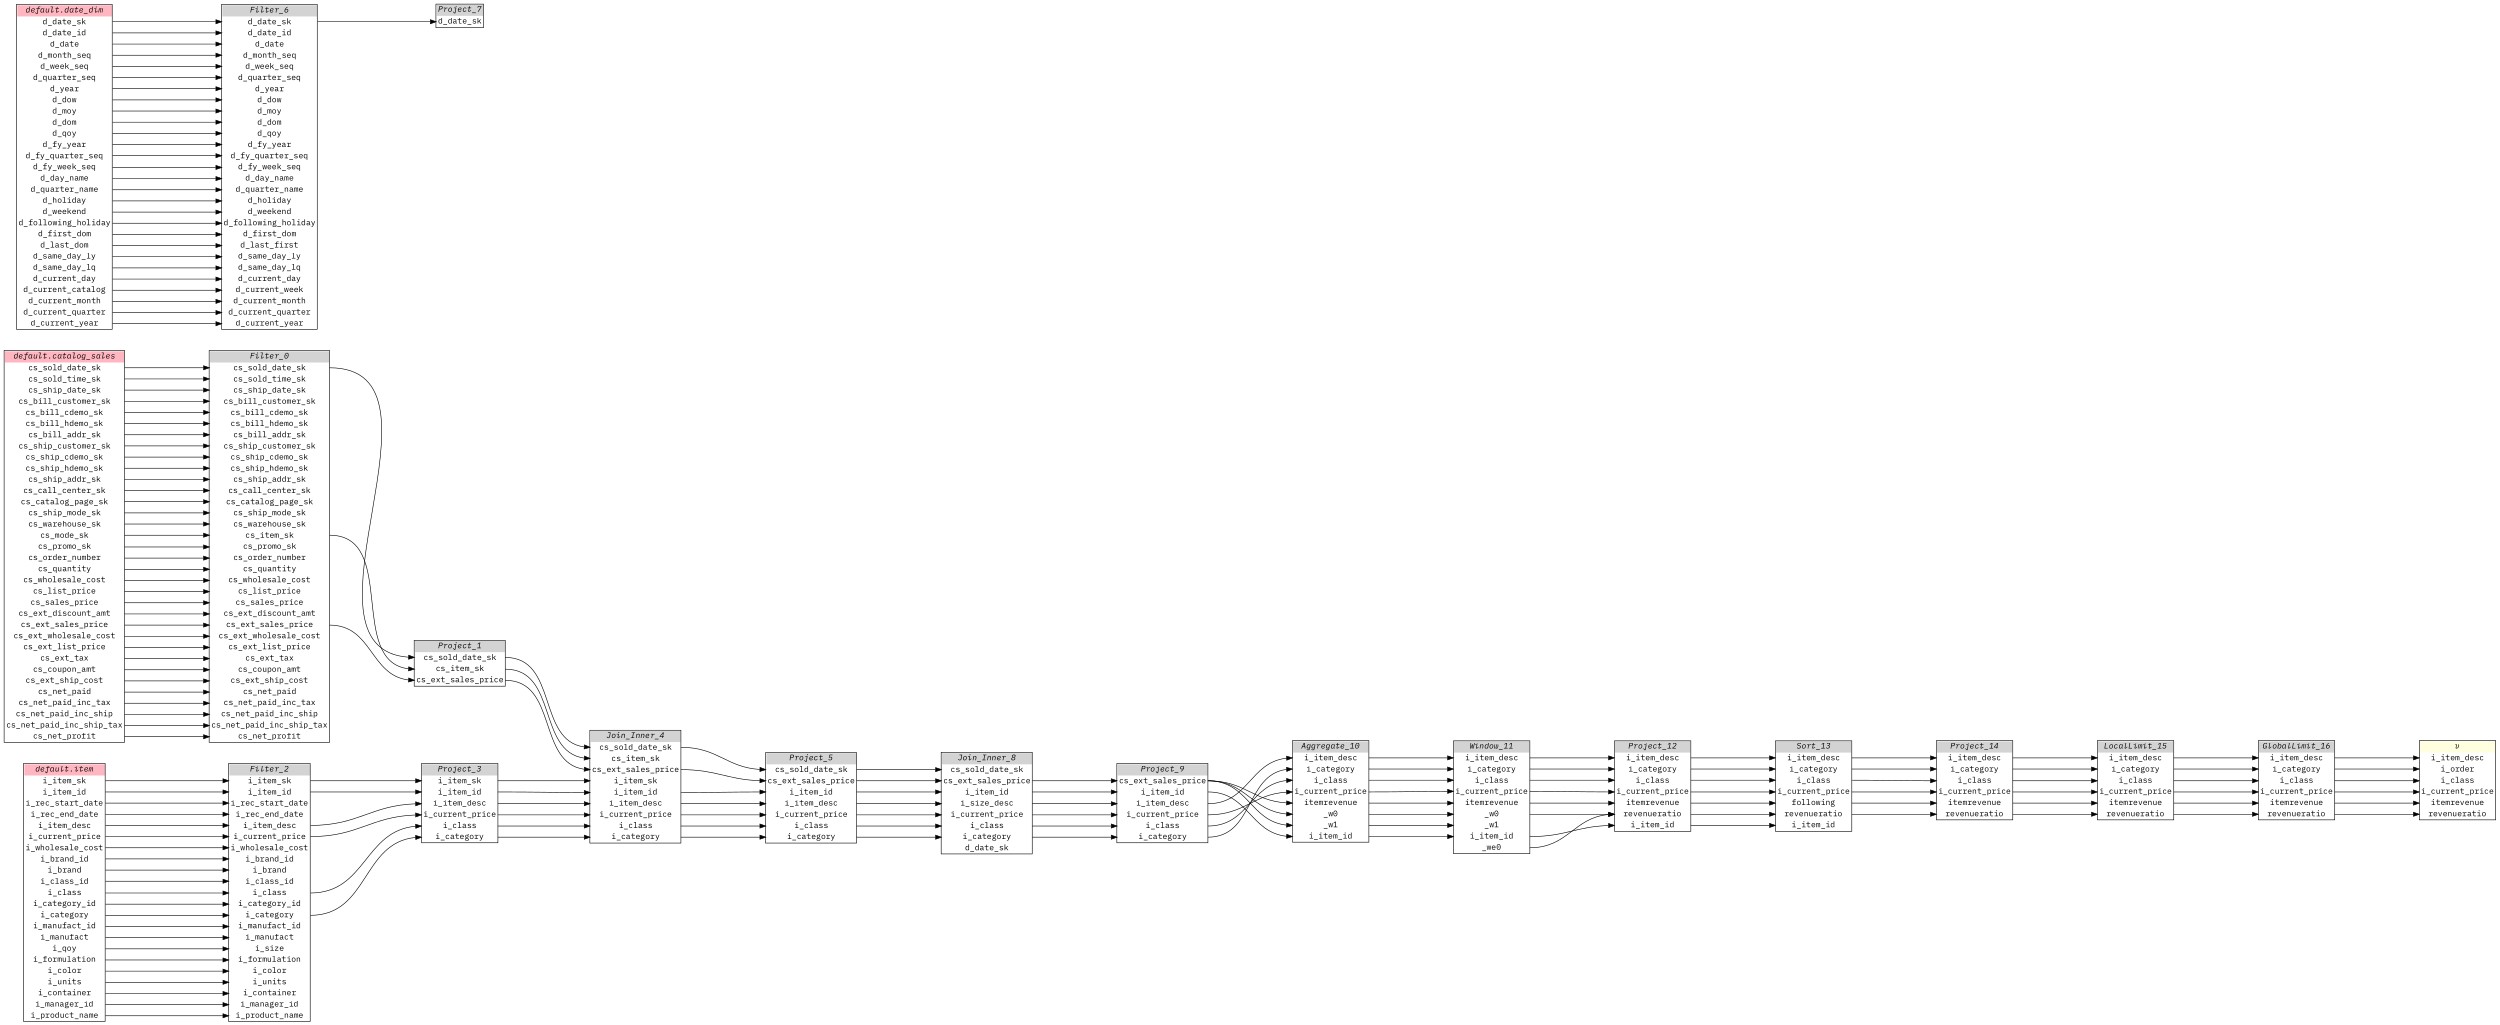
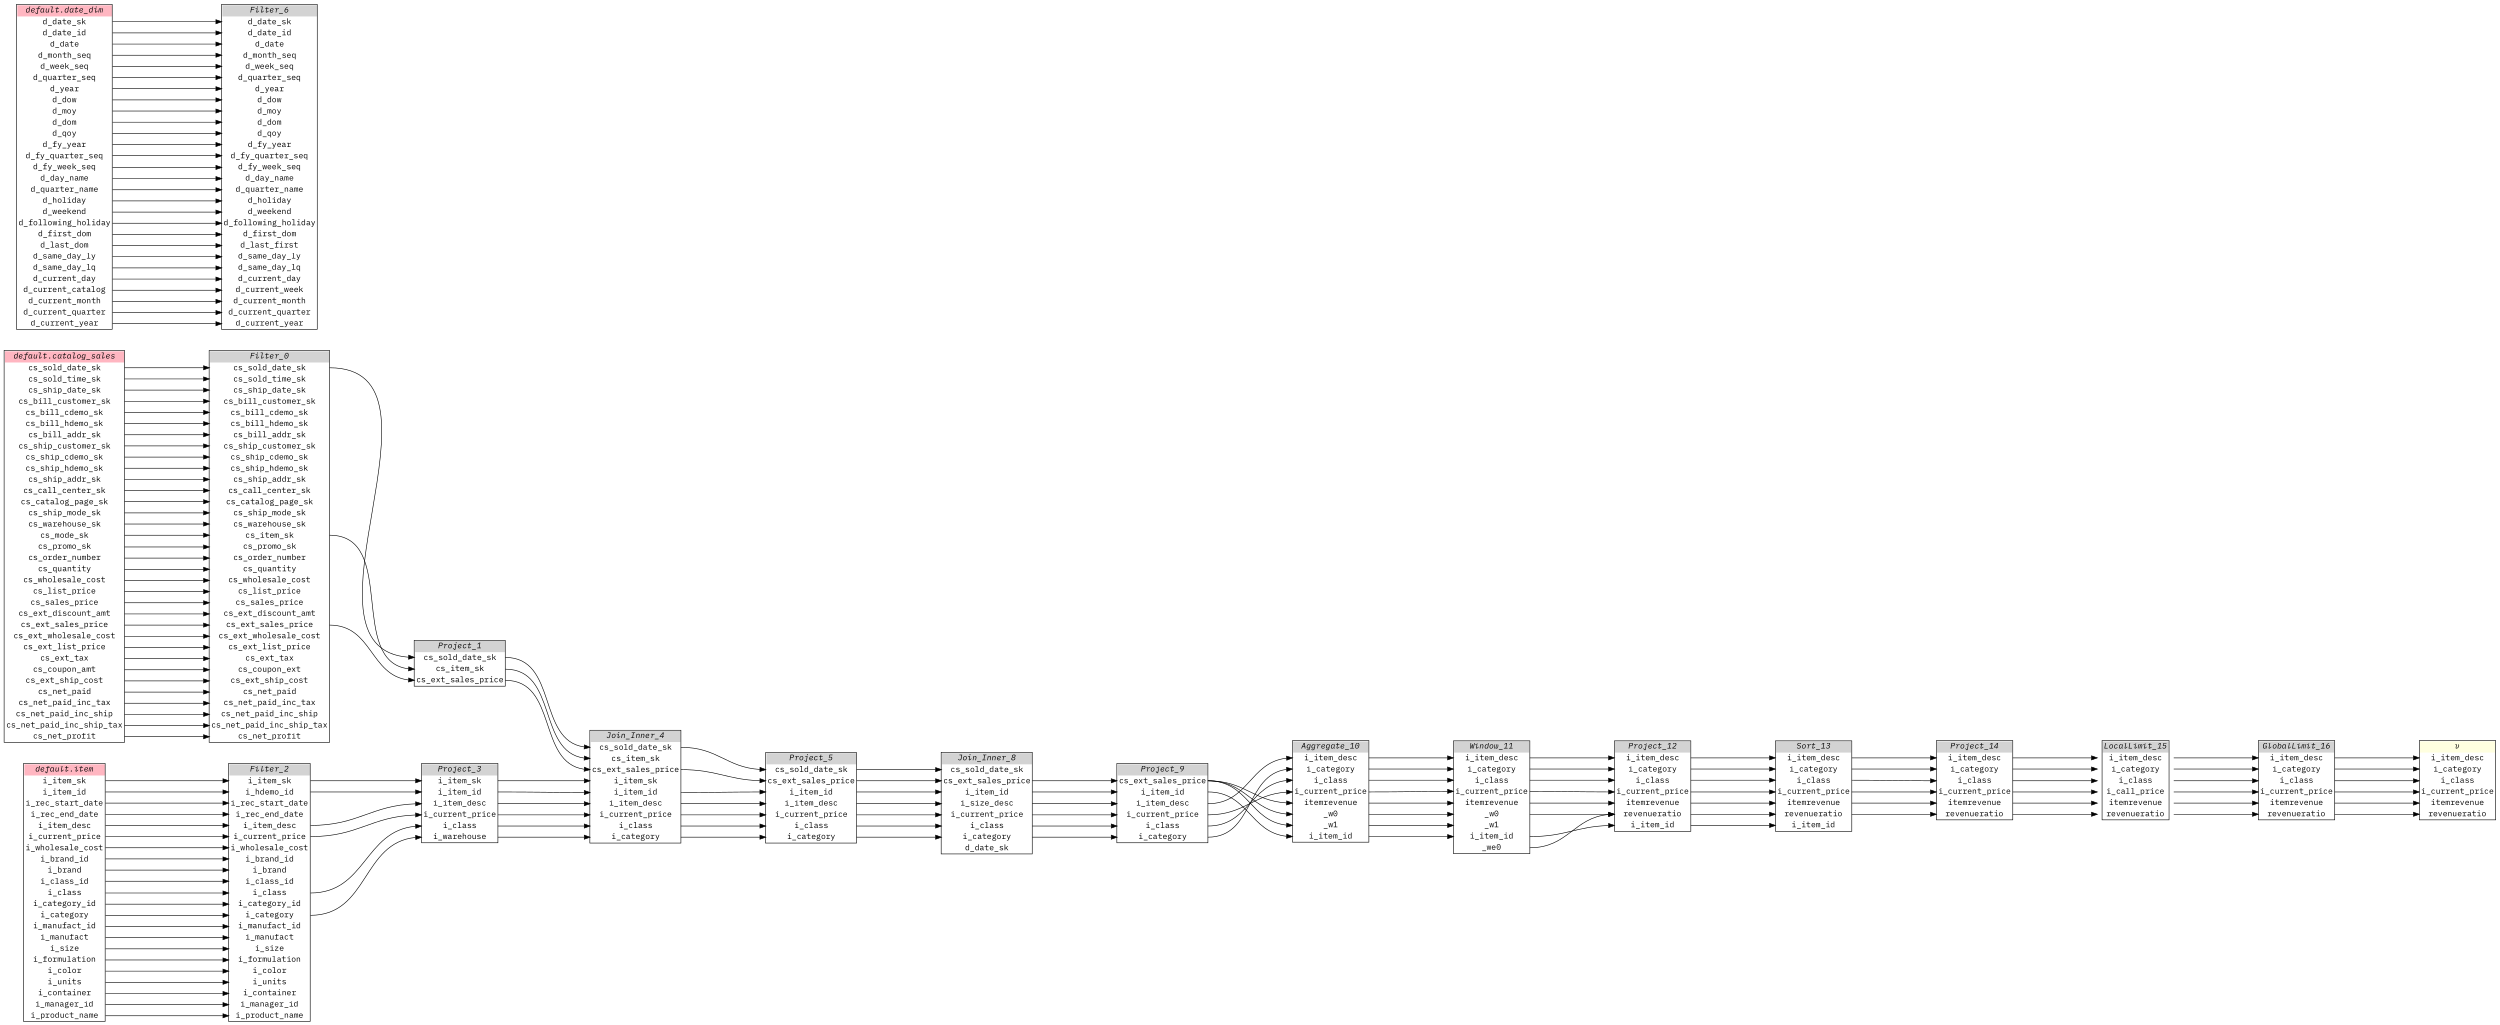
(460, 16) -> none
(270, 669) -> (270, 669)
(2458, 769) -> (2458, 769)
(2136, 791) -> (2136, 791)
(270, 792) -> (270, 792)
(1814, 803) -> (1814, 803)
(460, 837) -> (460, 837)
(65, 948) -> (65, 948)
